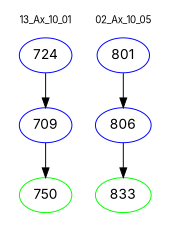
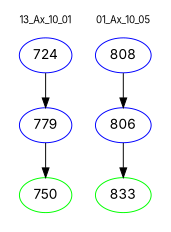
(123, 21) -> (123, 21)
(123, 55) -> (123, 55)
(46, 125) -> (46, 125)
